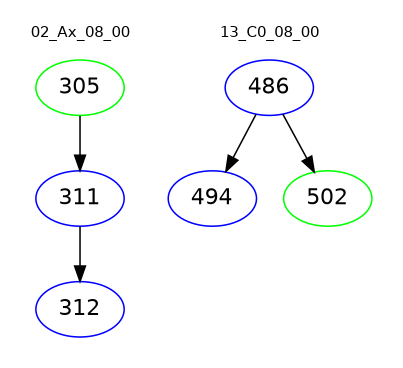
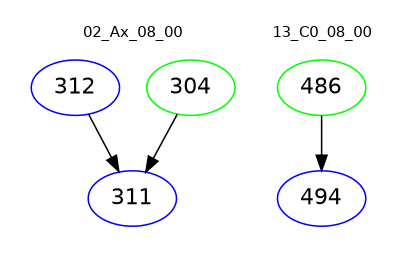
(80, 88) -> (191, 88)
(269, 88) -> (322, 88)
(328, 199) -> none
(80, 246) -> (100, 136)
